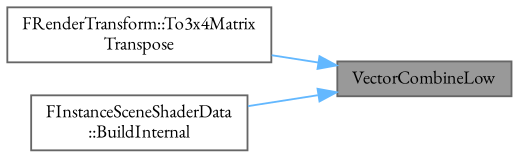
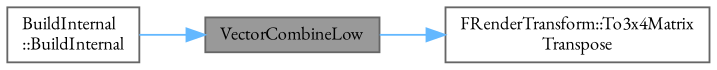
(295, 59) -> (403, 35)
(139, 123) -> (73, 35)
